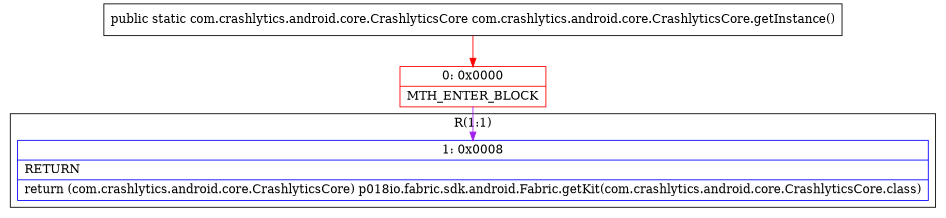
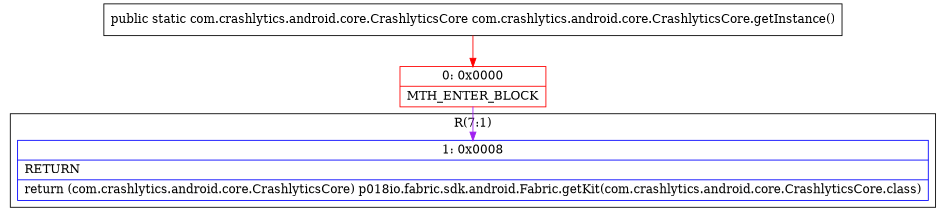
(473, 124) -> (473, 124)
